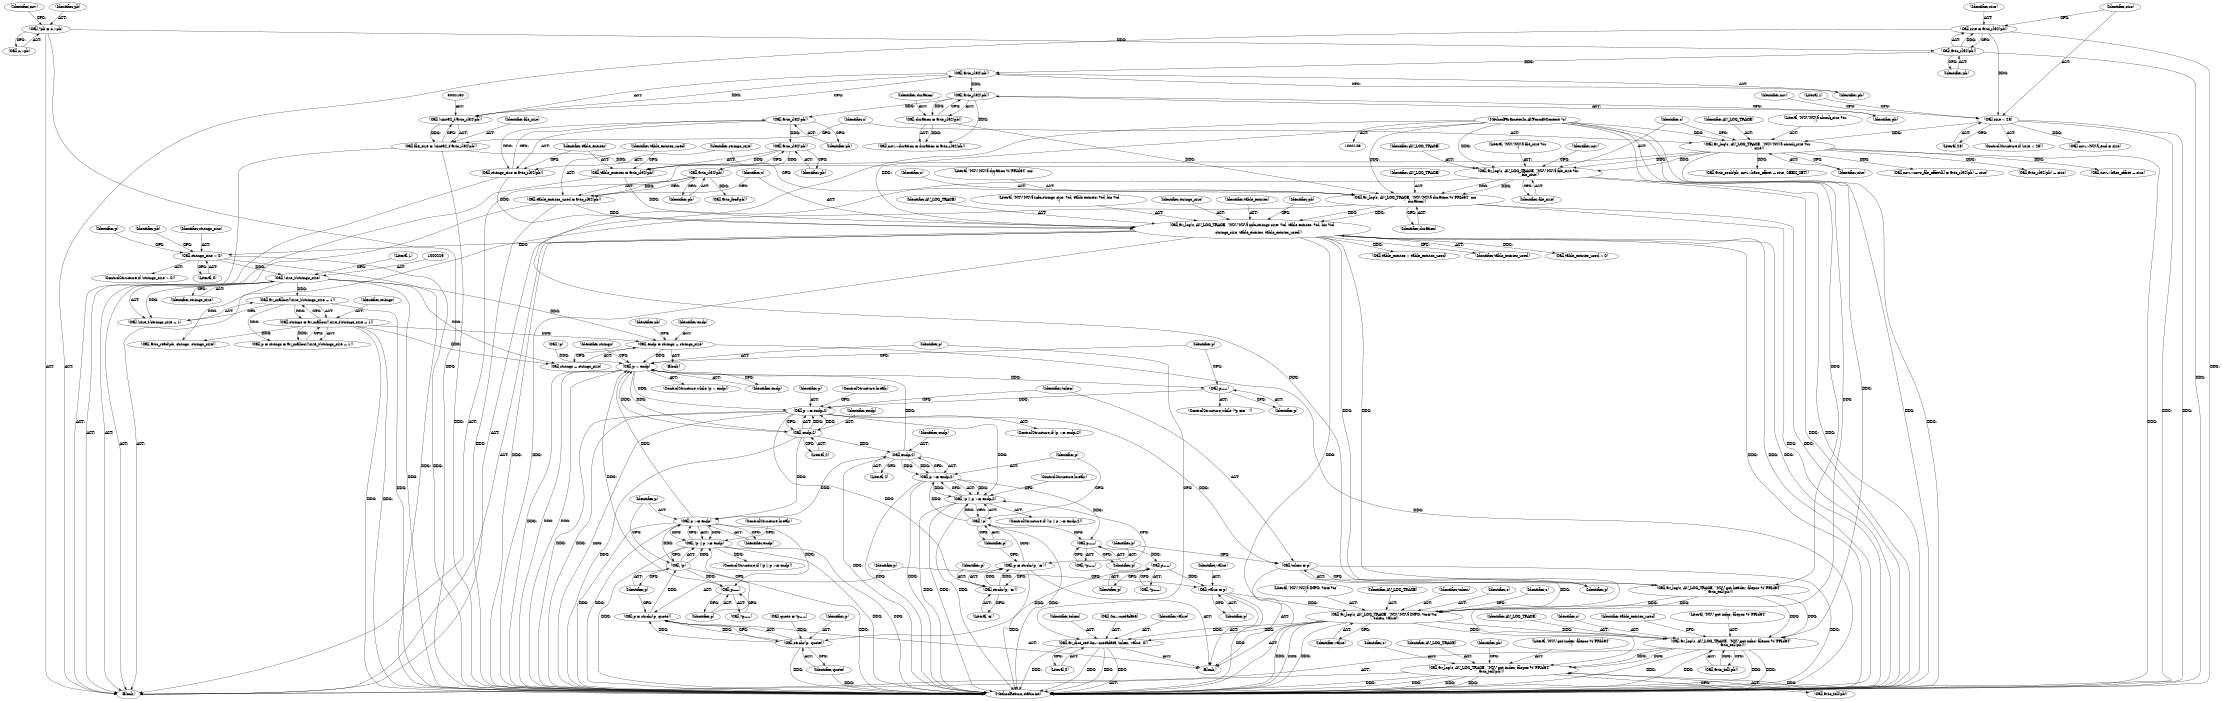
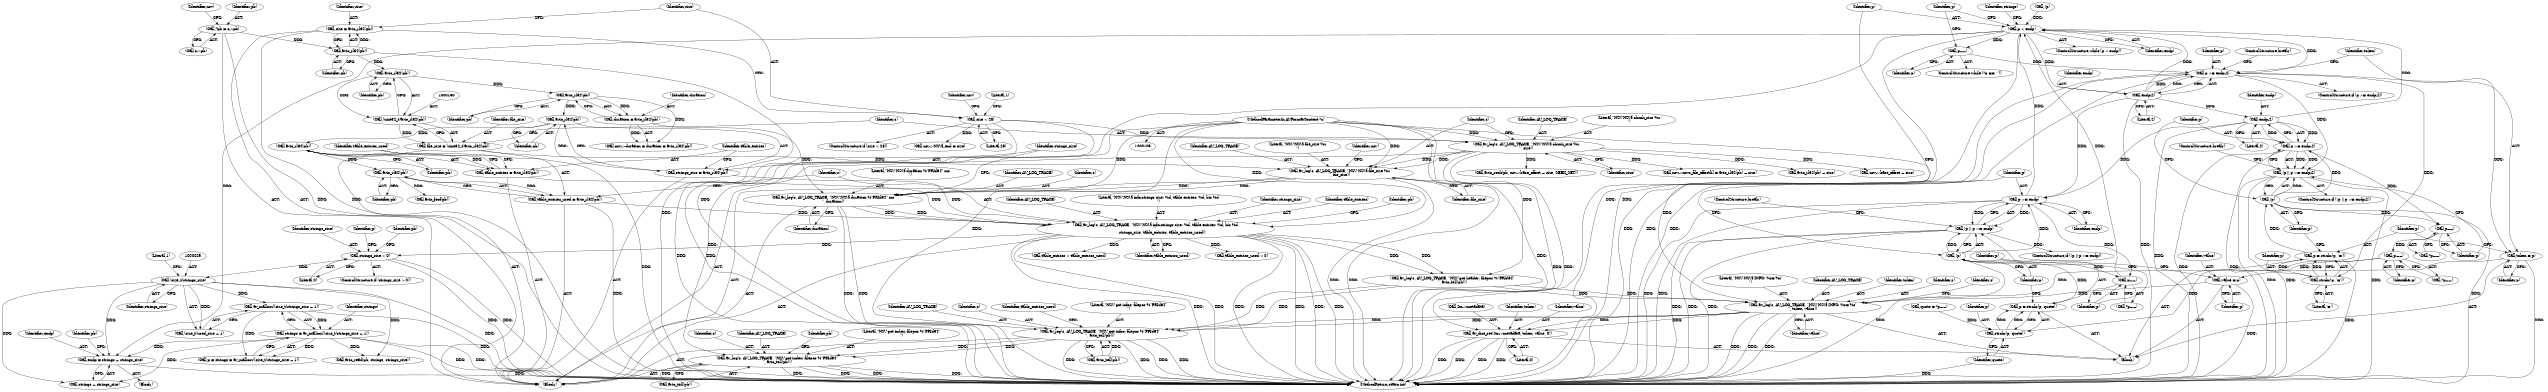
(2004, 73) -> (760, 73)
(456, 96) -> (447, 96)
(155, 323) -> (199, 334)
(654, 355) -> (963, 37)
(865, 690) -> none
